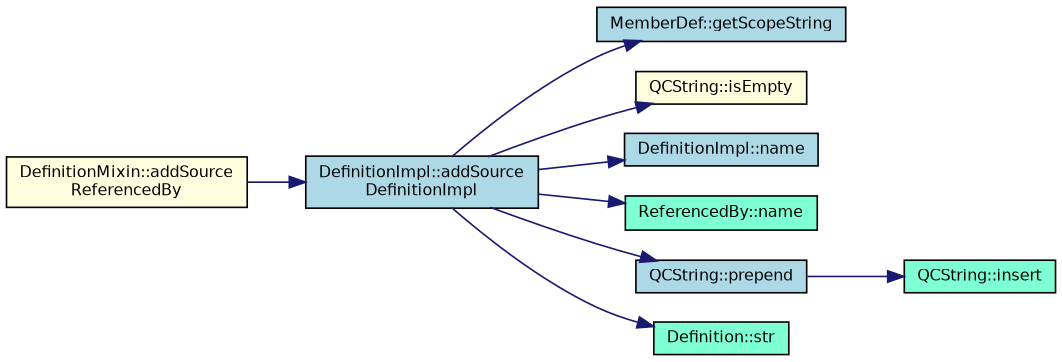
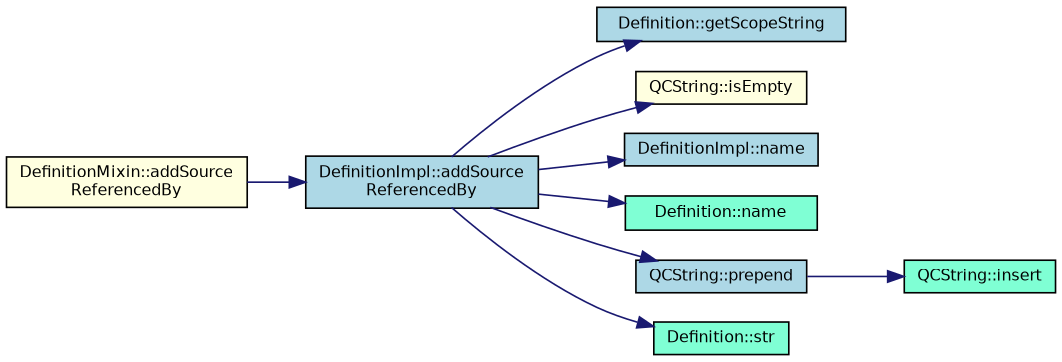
(721, 24) -> (721, 24)
(422, 182) -> (422, 182)
(721, 213) -> (721, 213)
